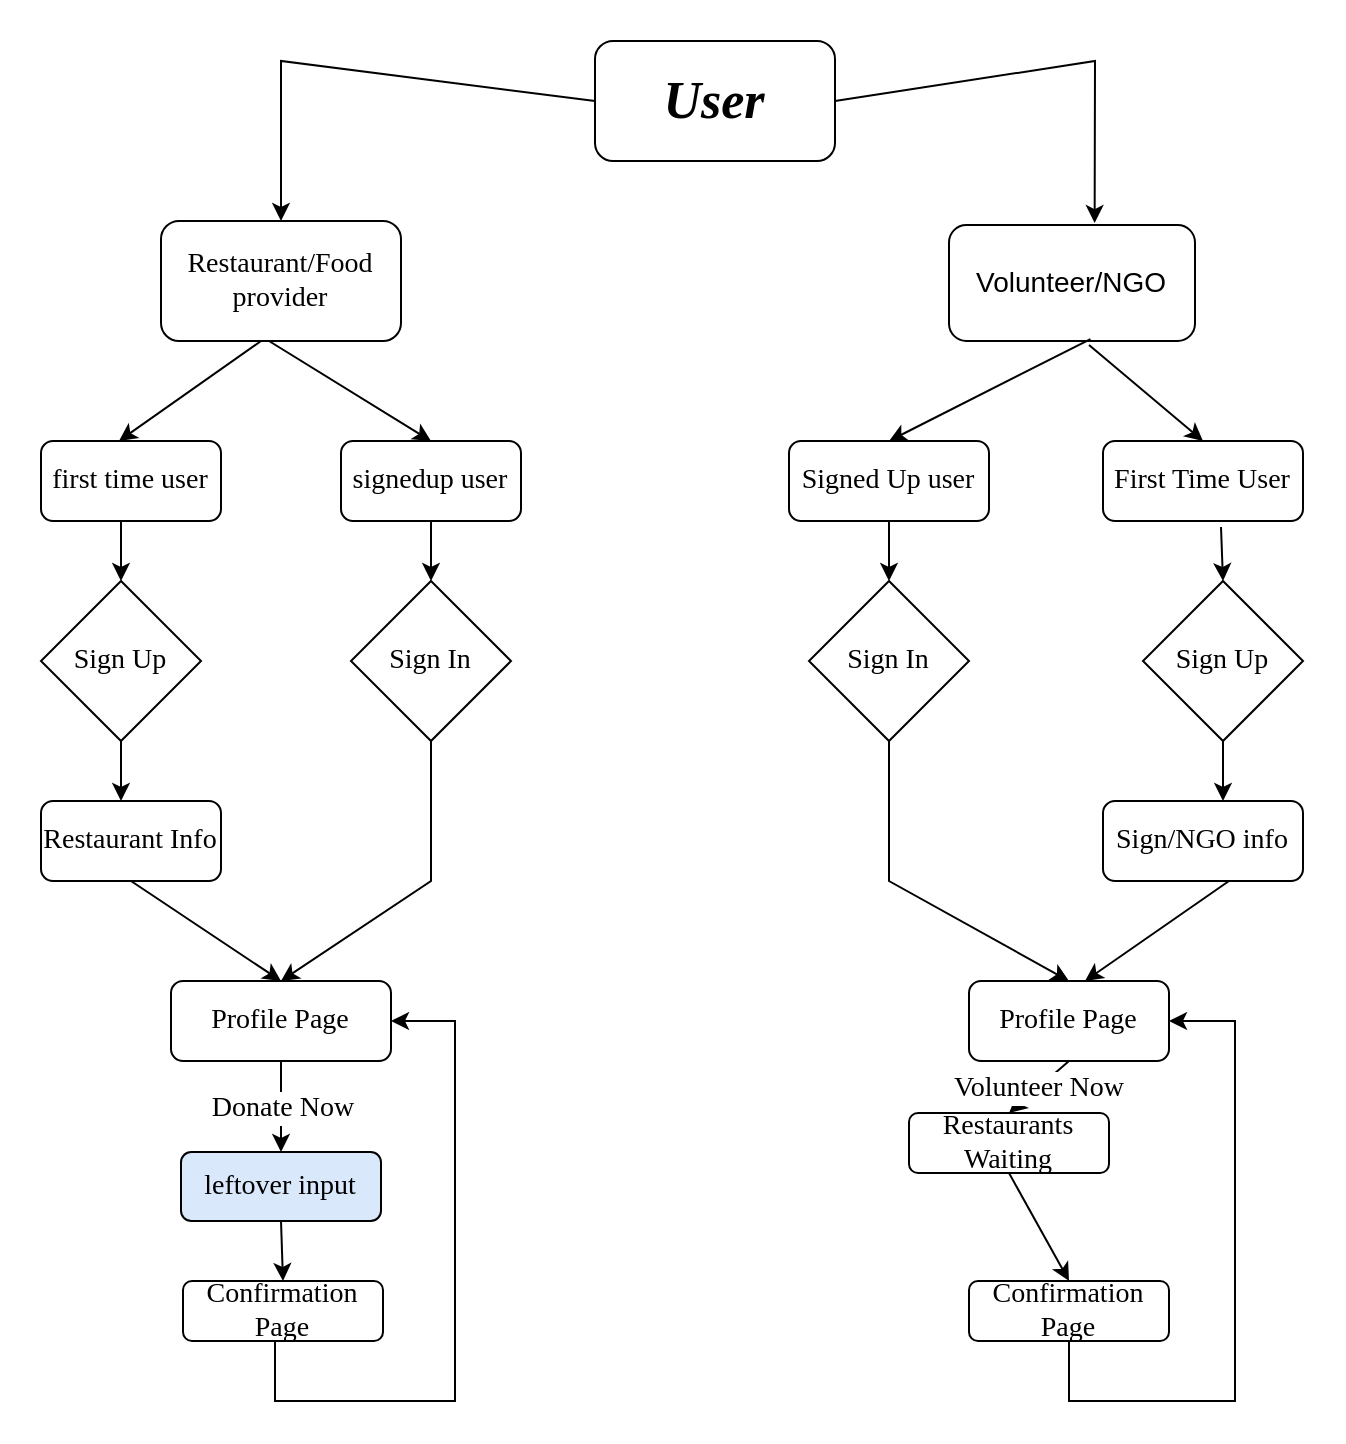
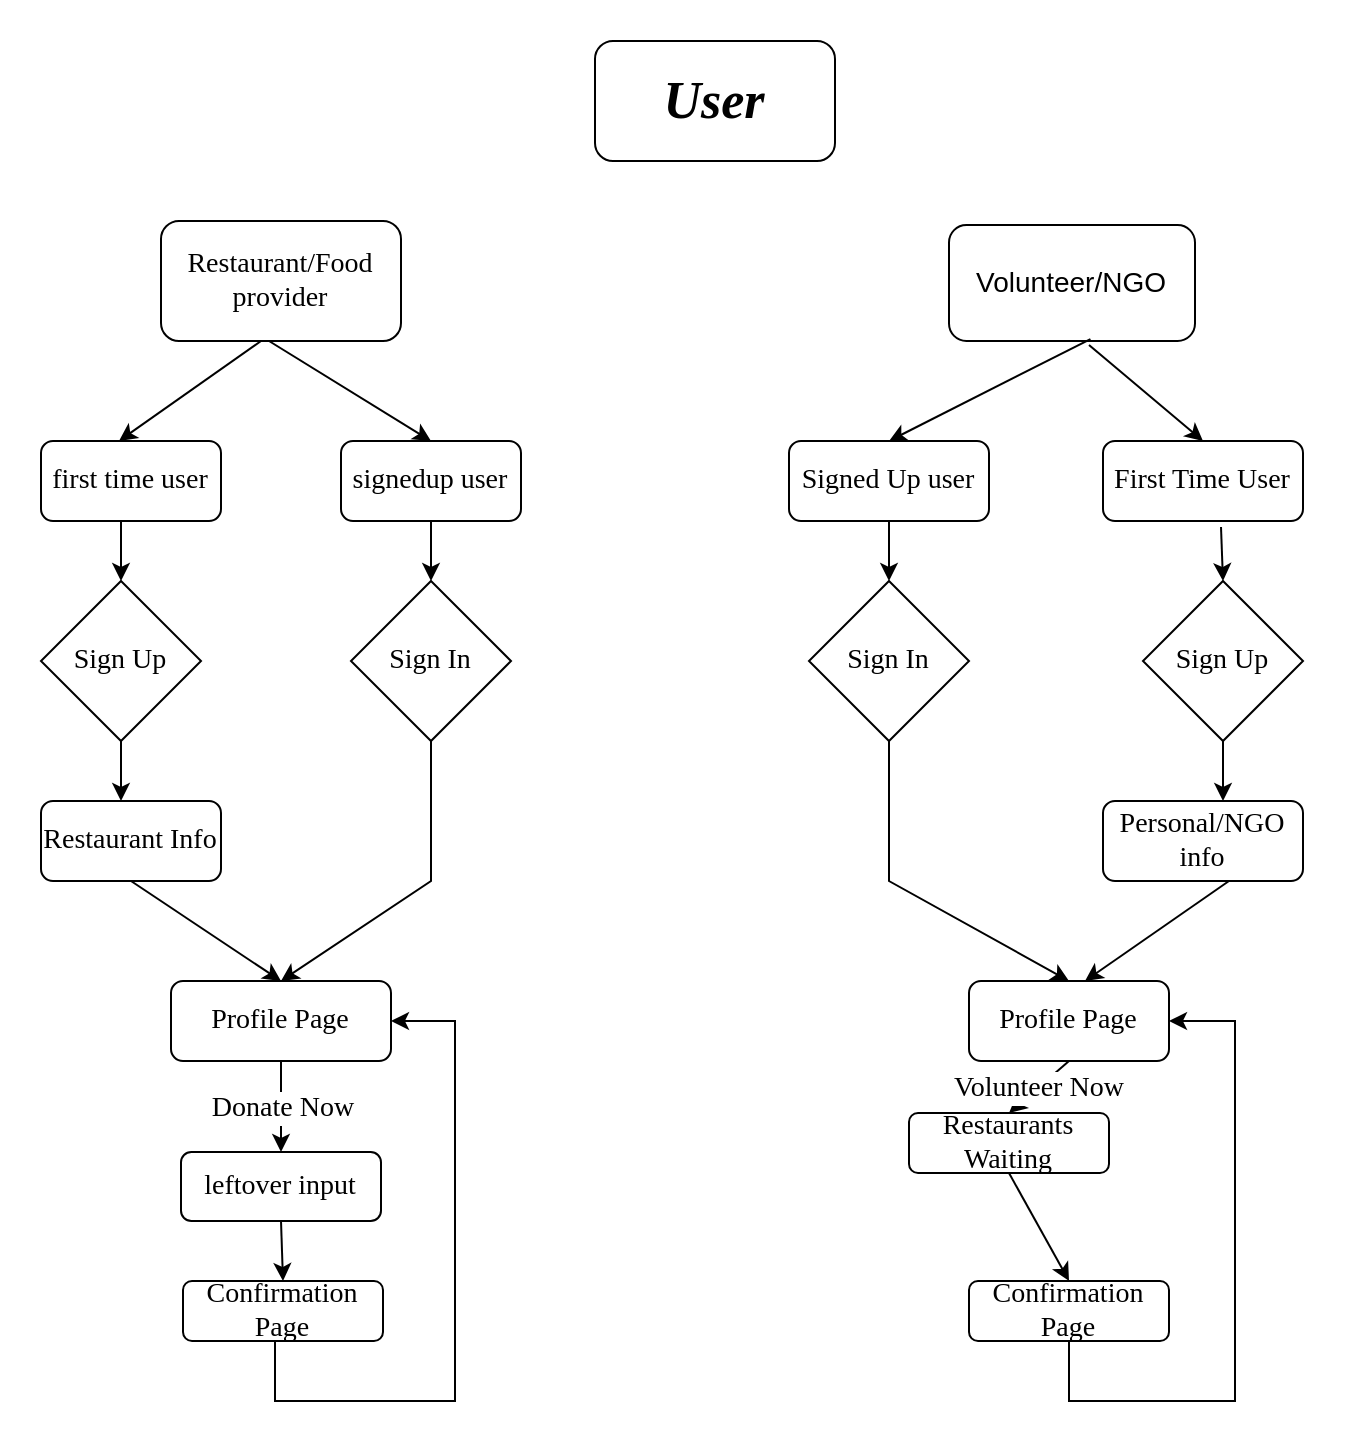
(1039, 70) -> none
(365, 72) -> none
(1203, 841) -> (1203, 841)
(281, 1187) -> (281, 1187)
